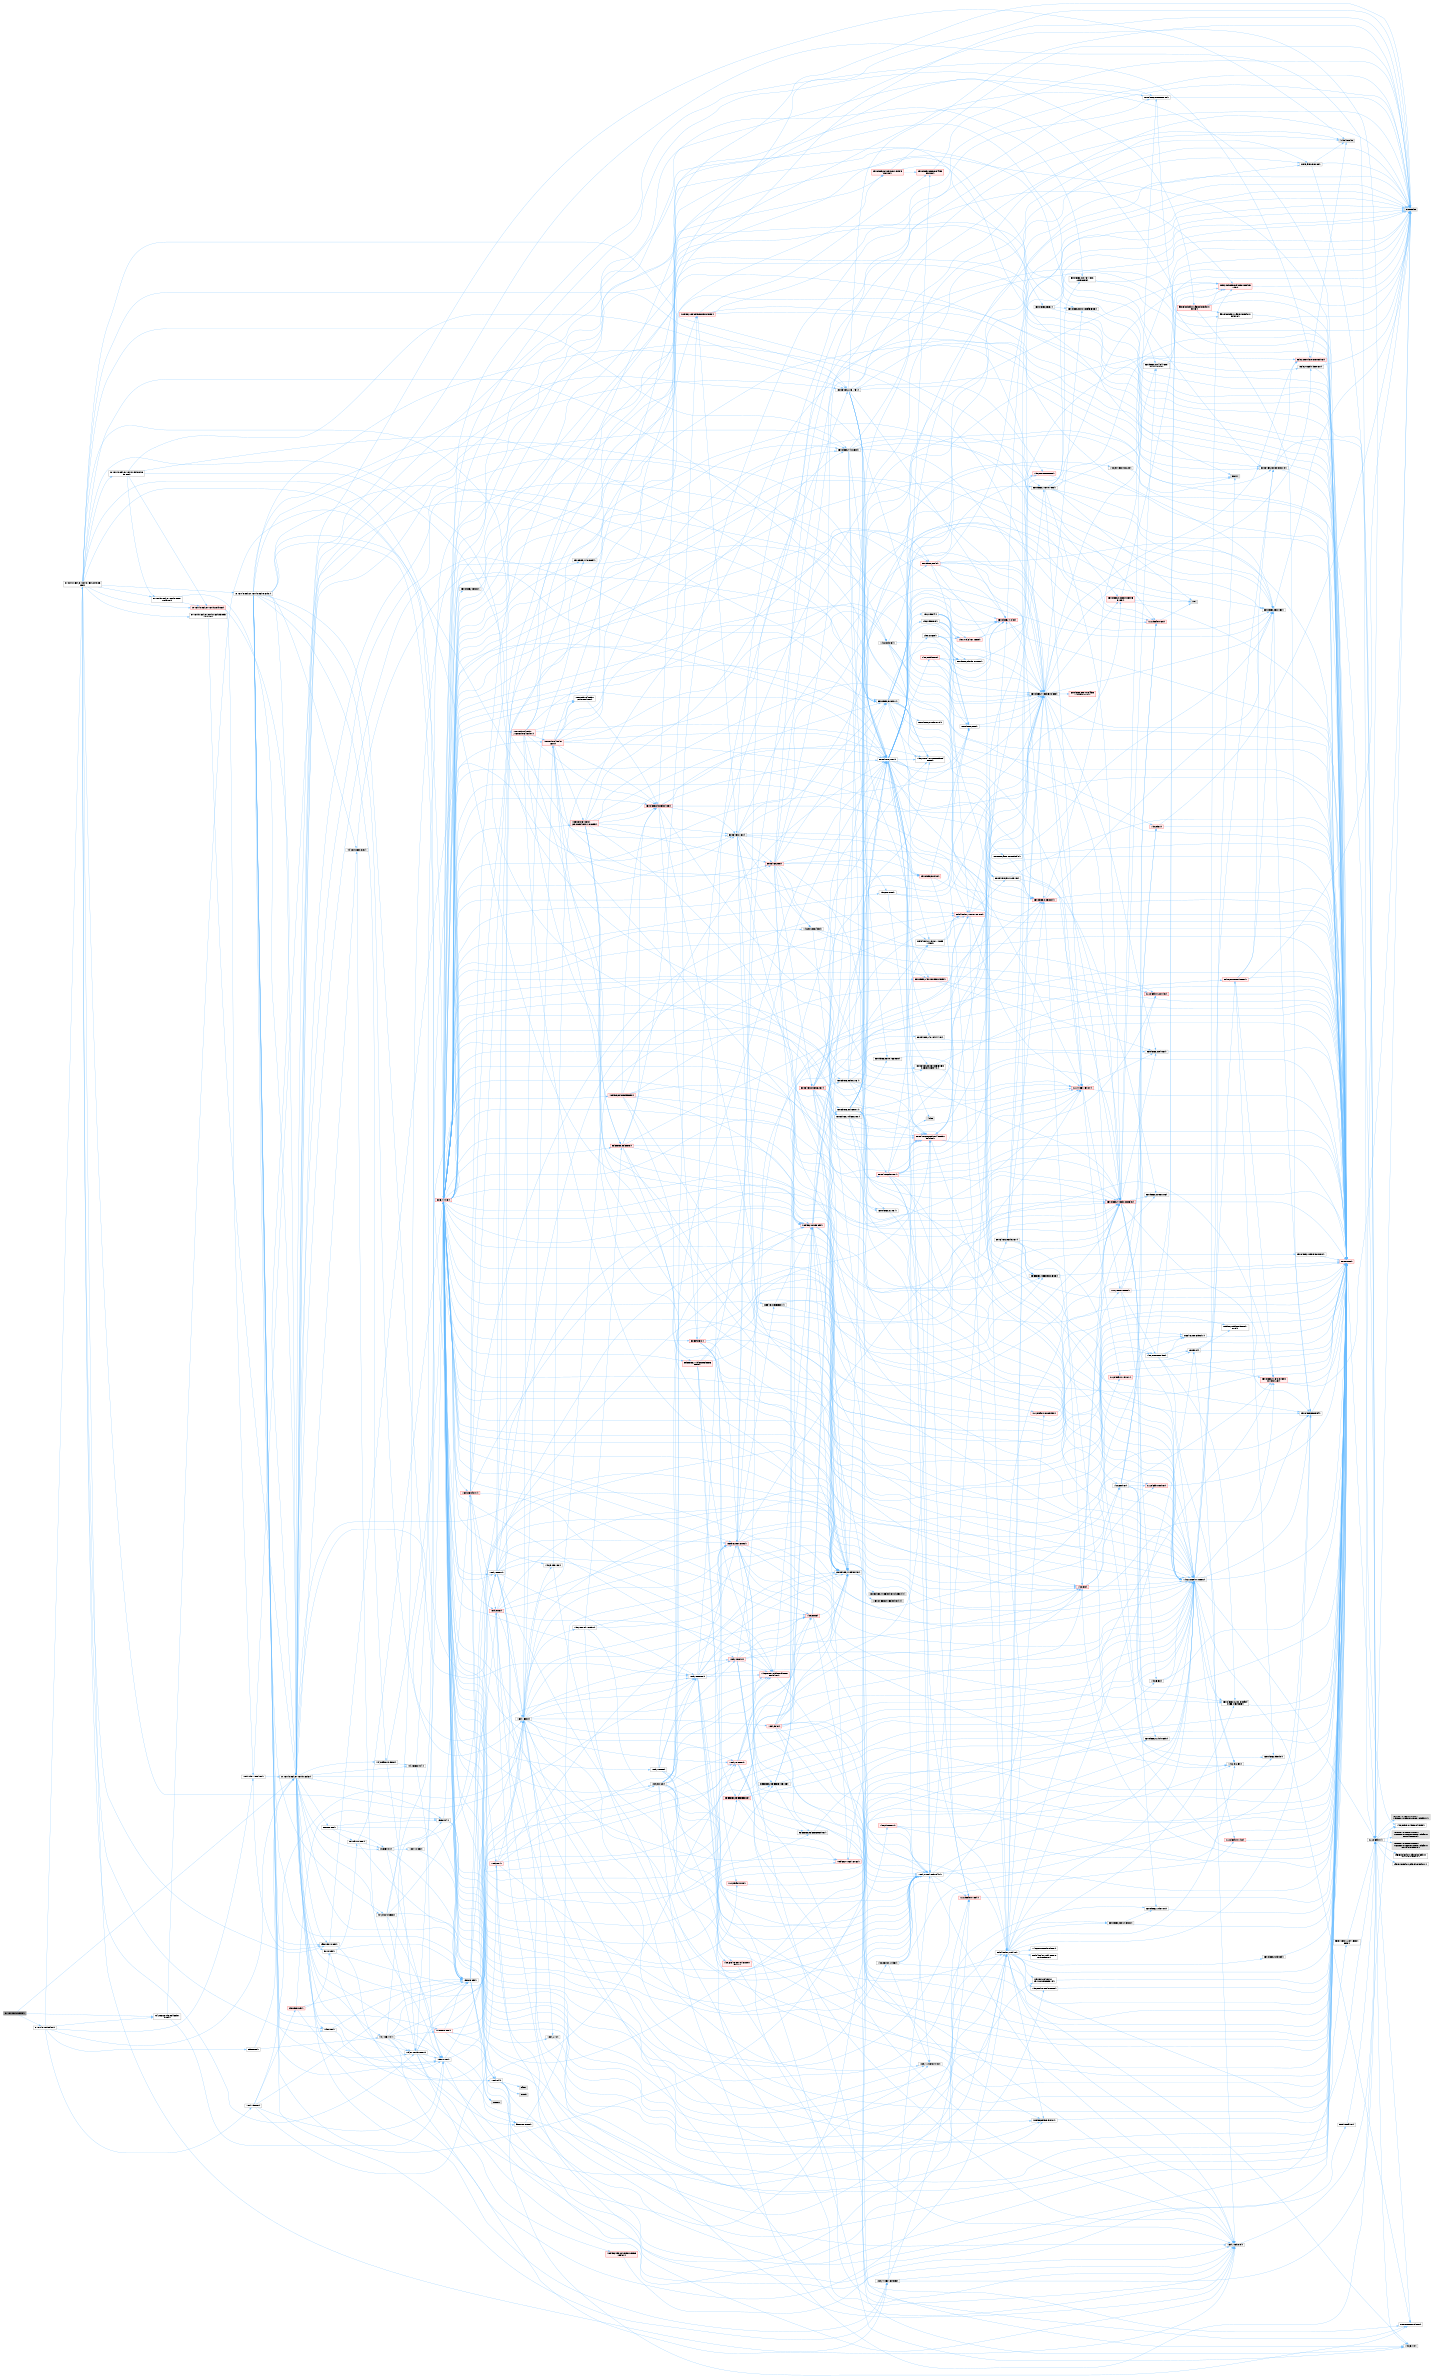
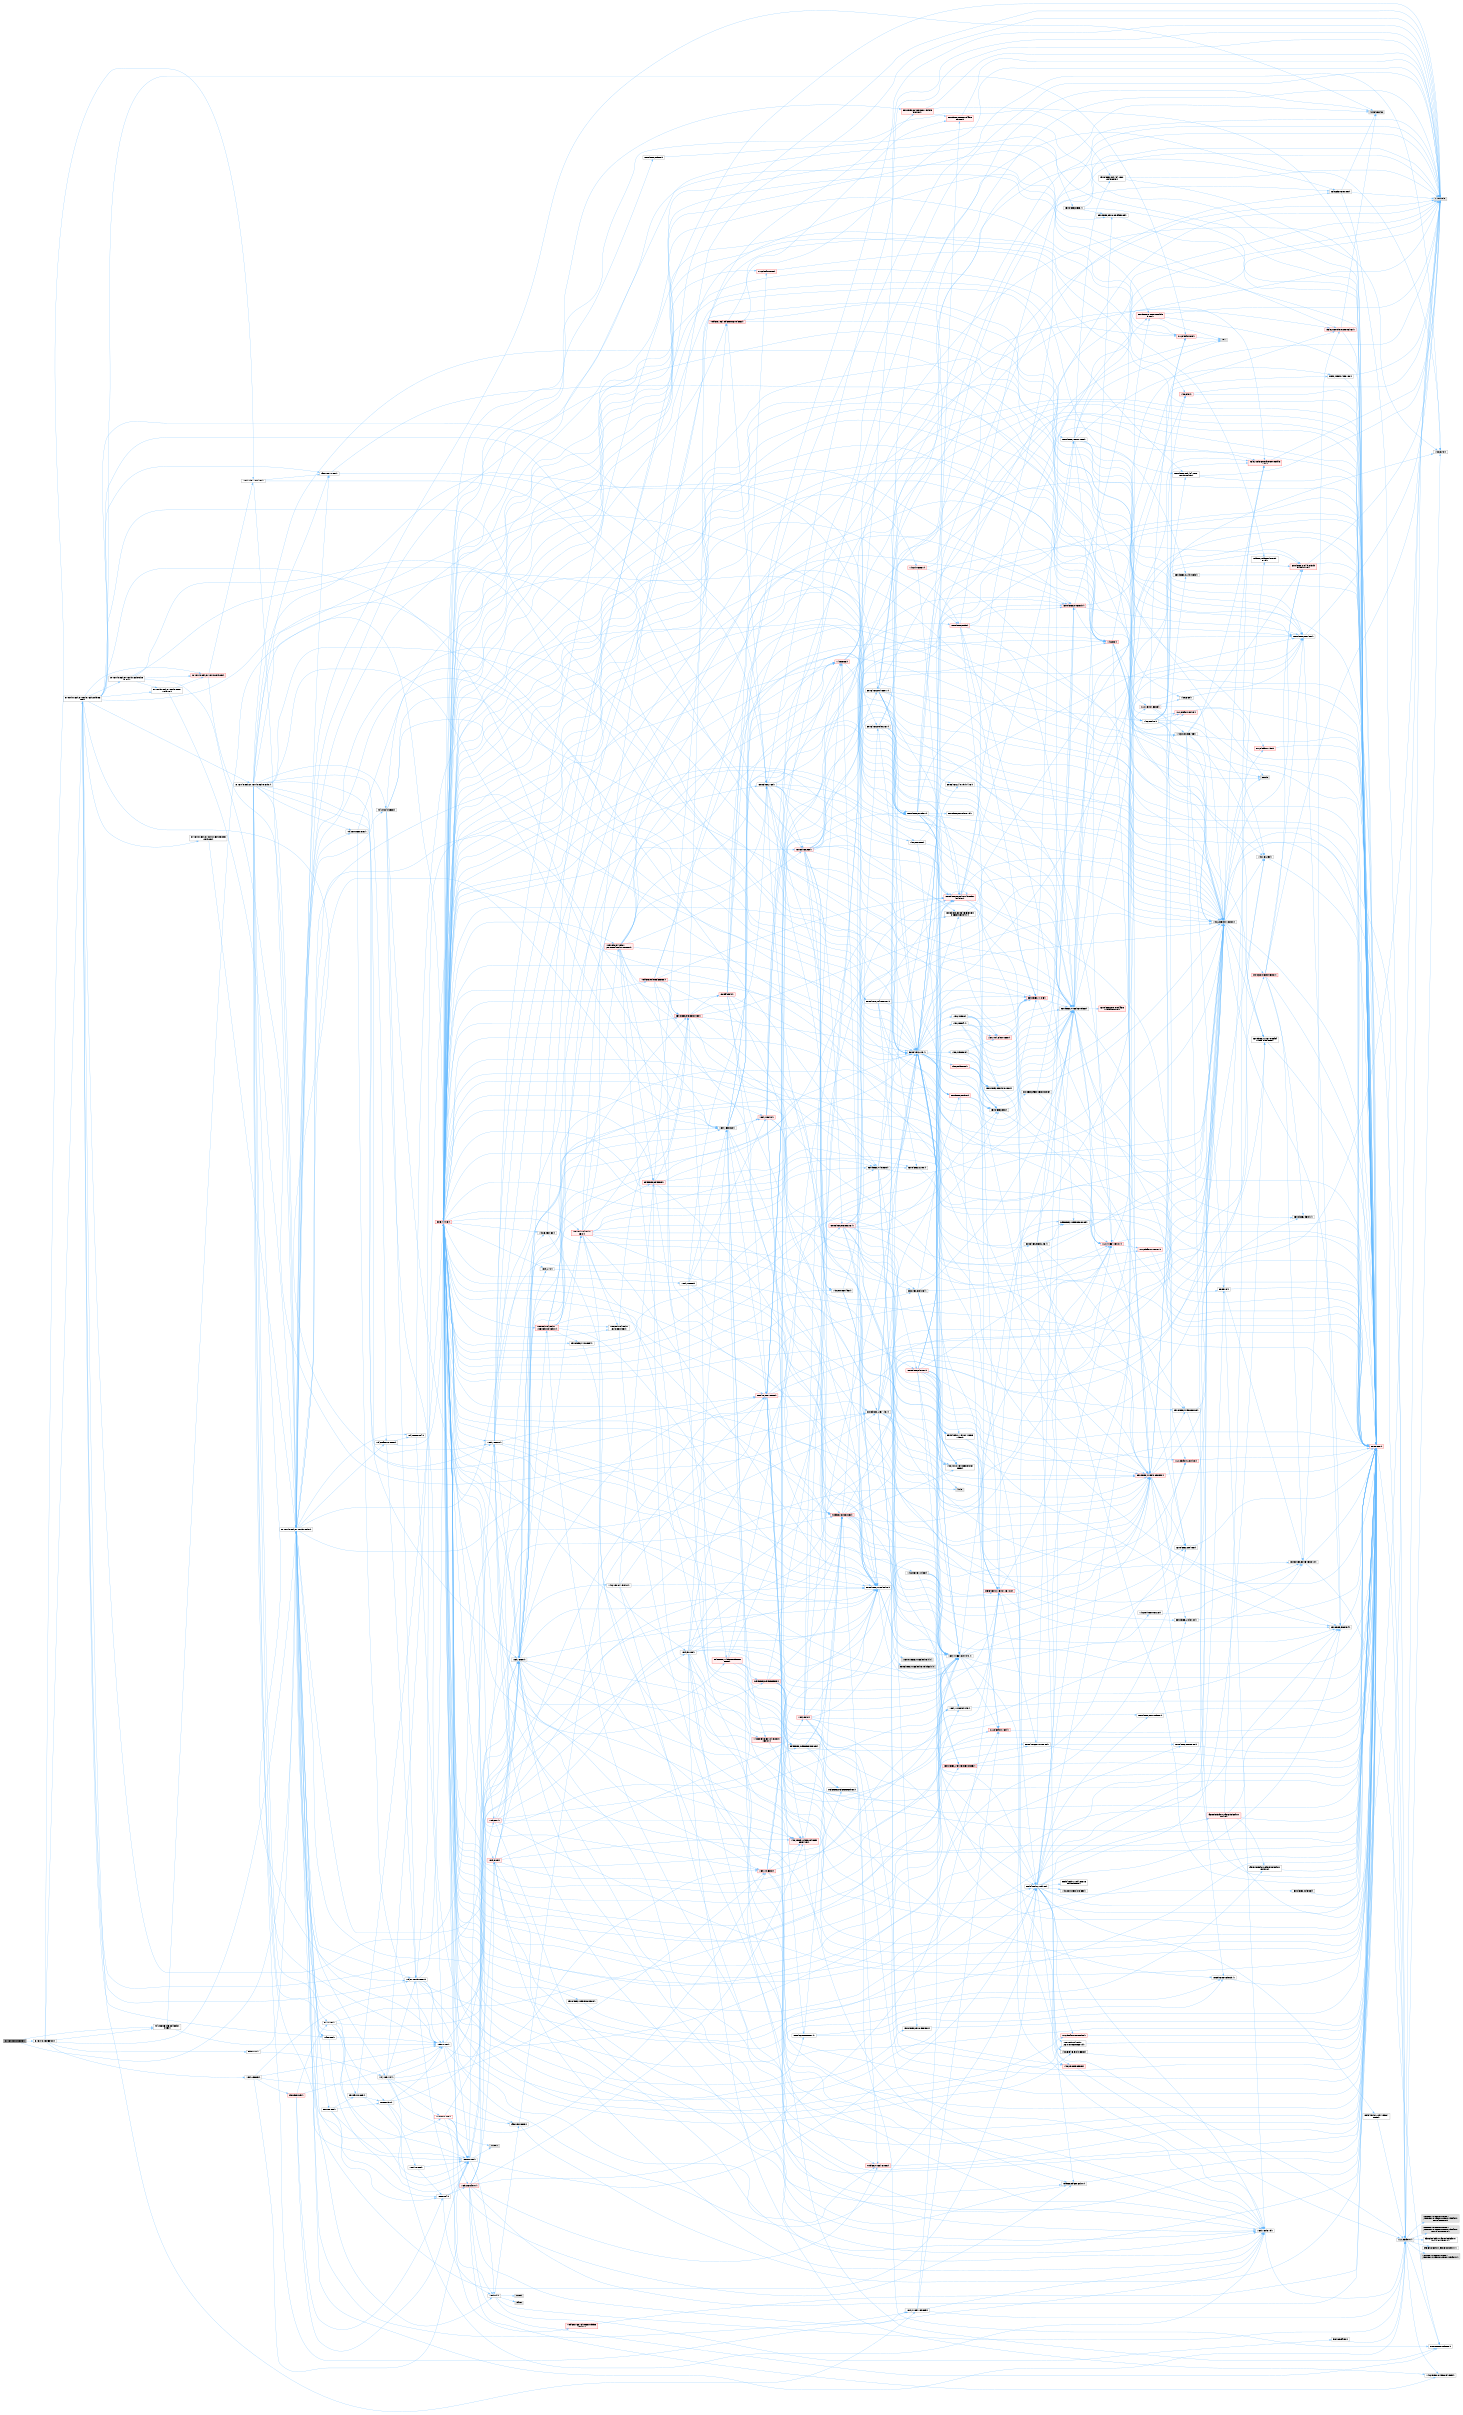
(888, 643) -> (917, 1291)
none -> (533, 1504)
